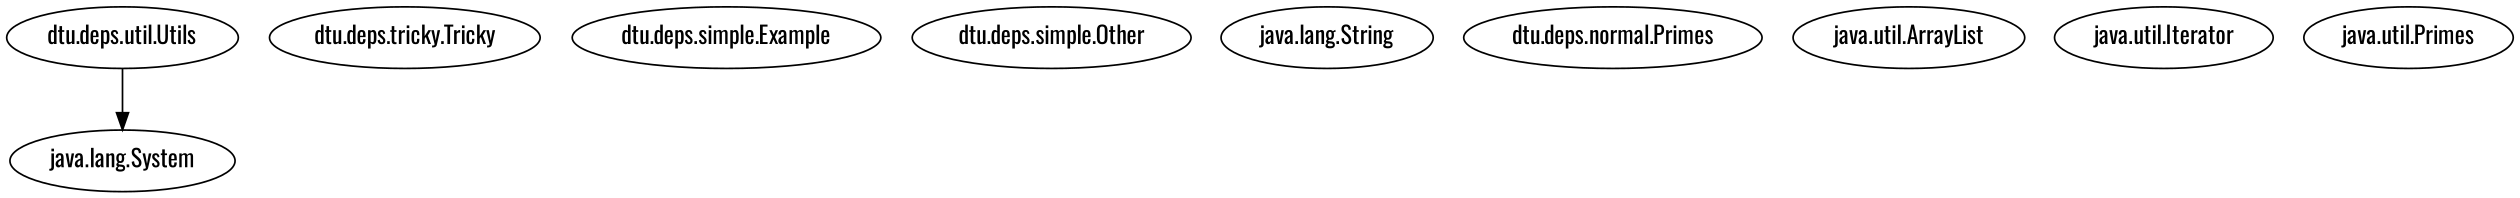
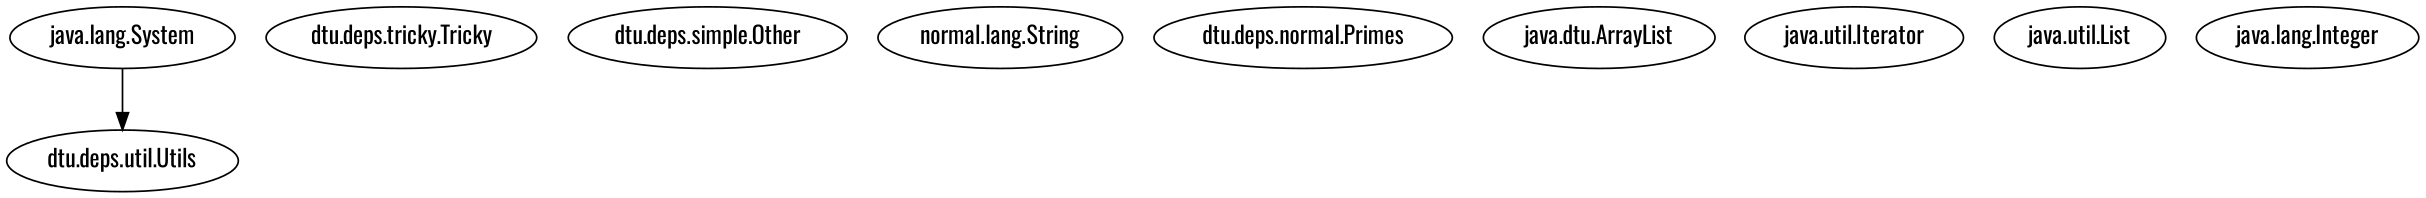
(727, 38) -> none
(1327, 38) -> (1000, 38)
(1909, 38) -> (1599, 38)
none -> (2308, 38)
(2409, 38) -> (2080, 38)
(123, 91) -> (123, 91)
